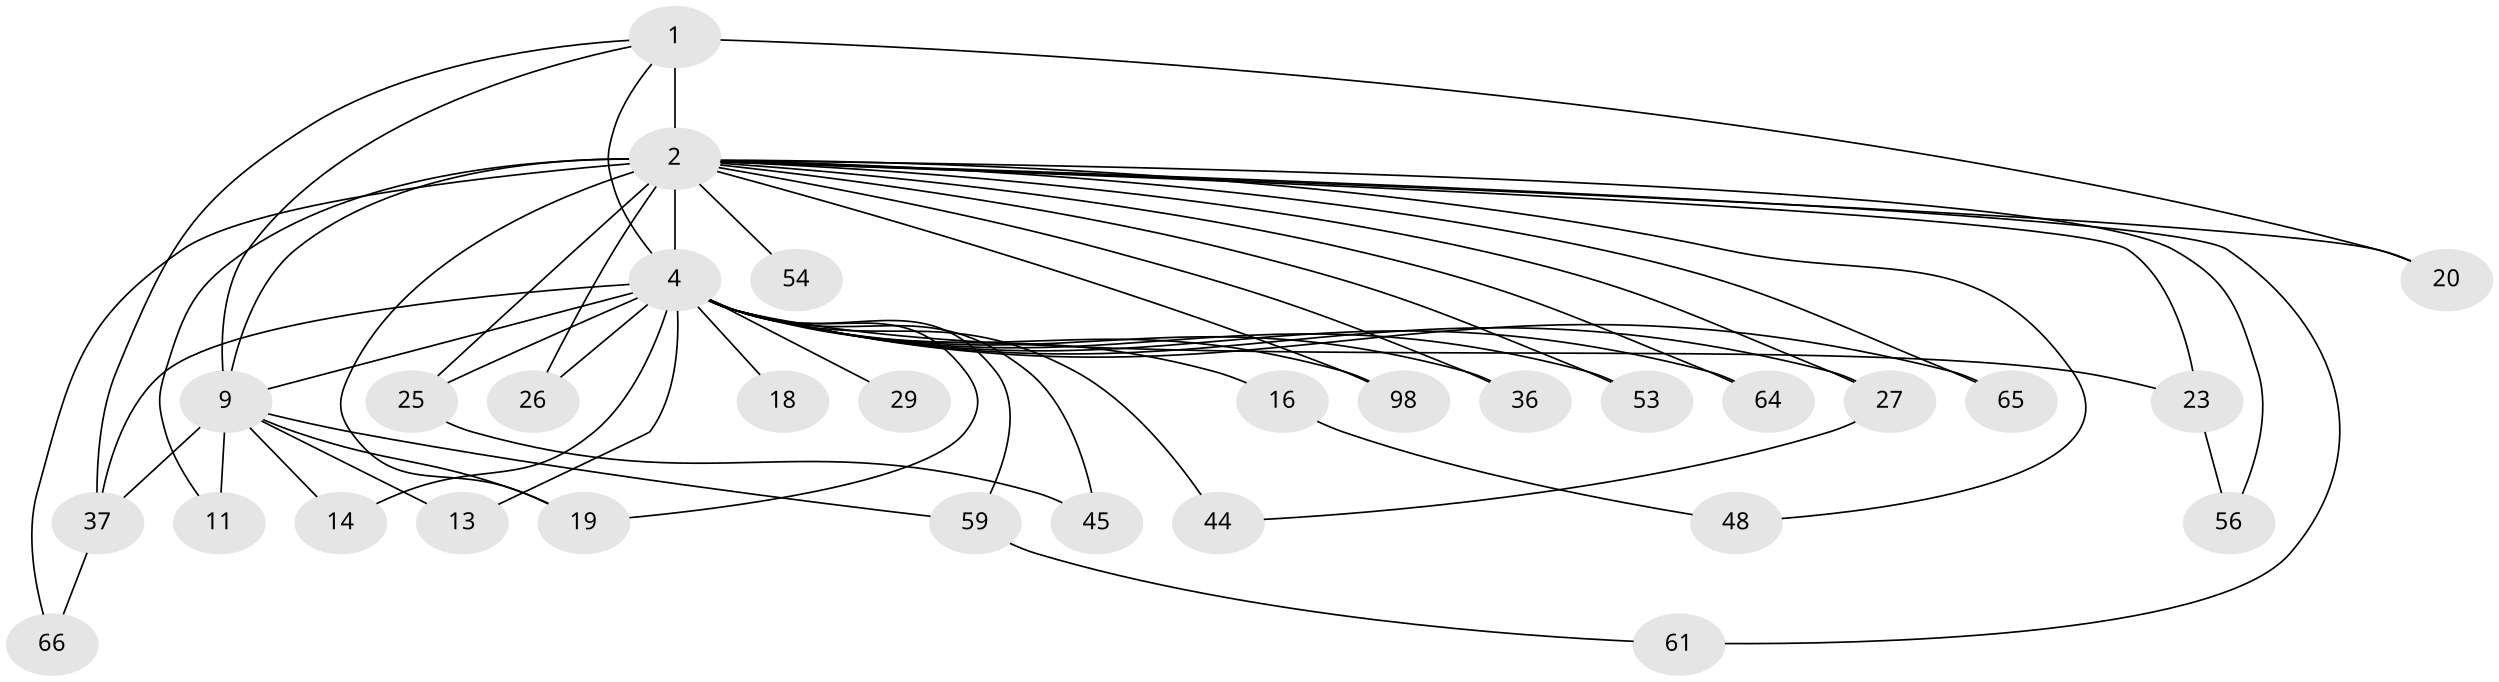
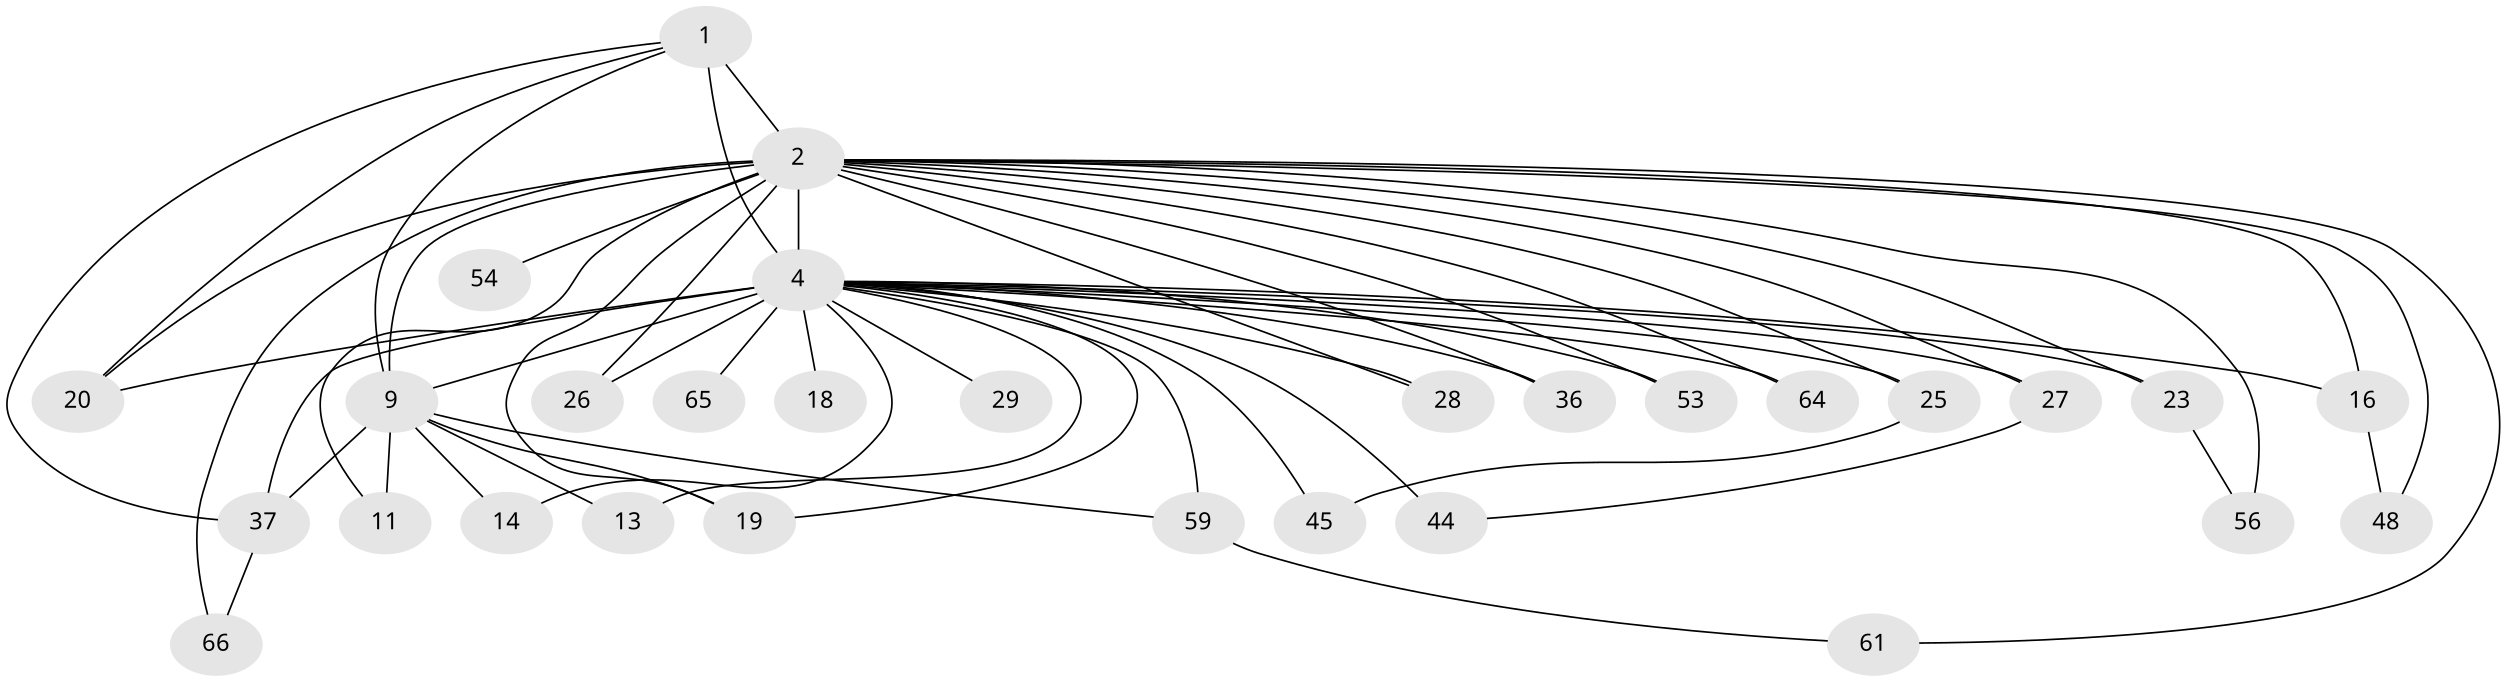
(1361, 208) -> (1643, 175)
none -> (325, 351)
(1404, 402) -> (1448, 402)
